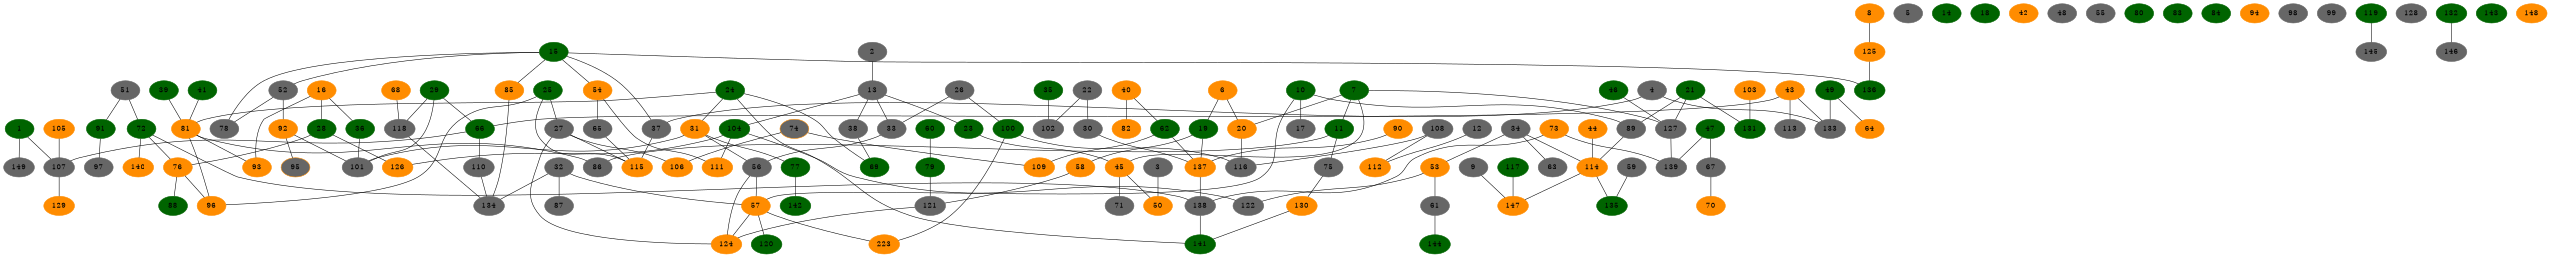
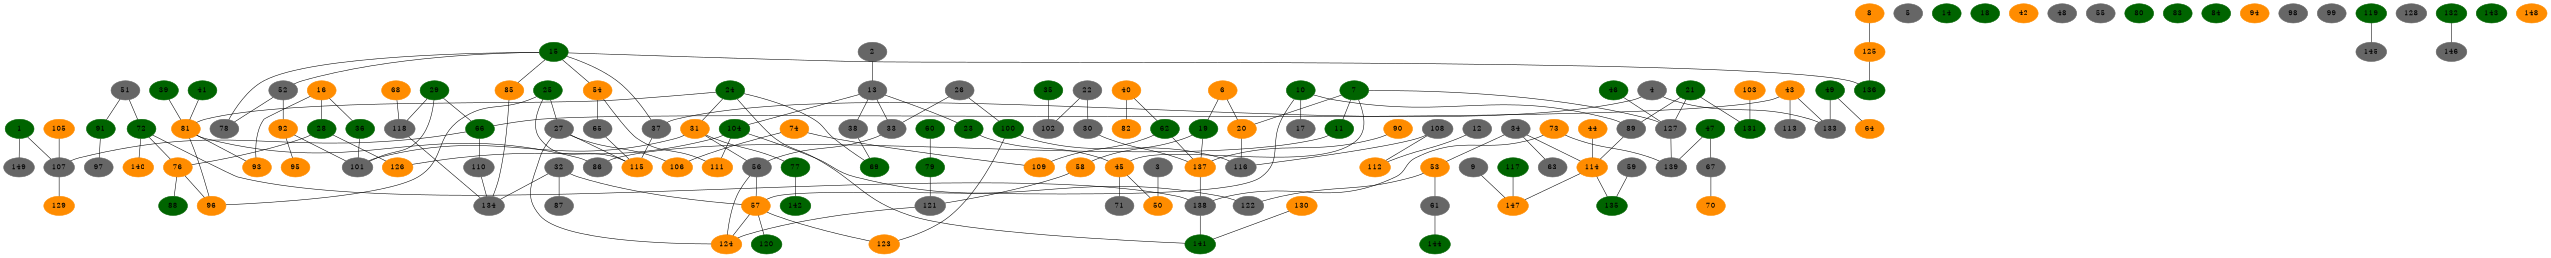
(794, 129) -> (794, 129)
(295, 167) -> (295, 167)
(1329, 167) -> none
(884, 244) -> (884, 244)
